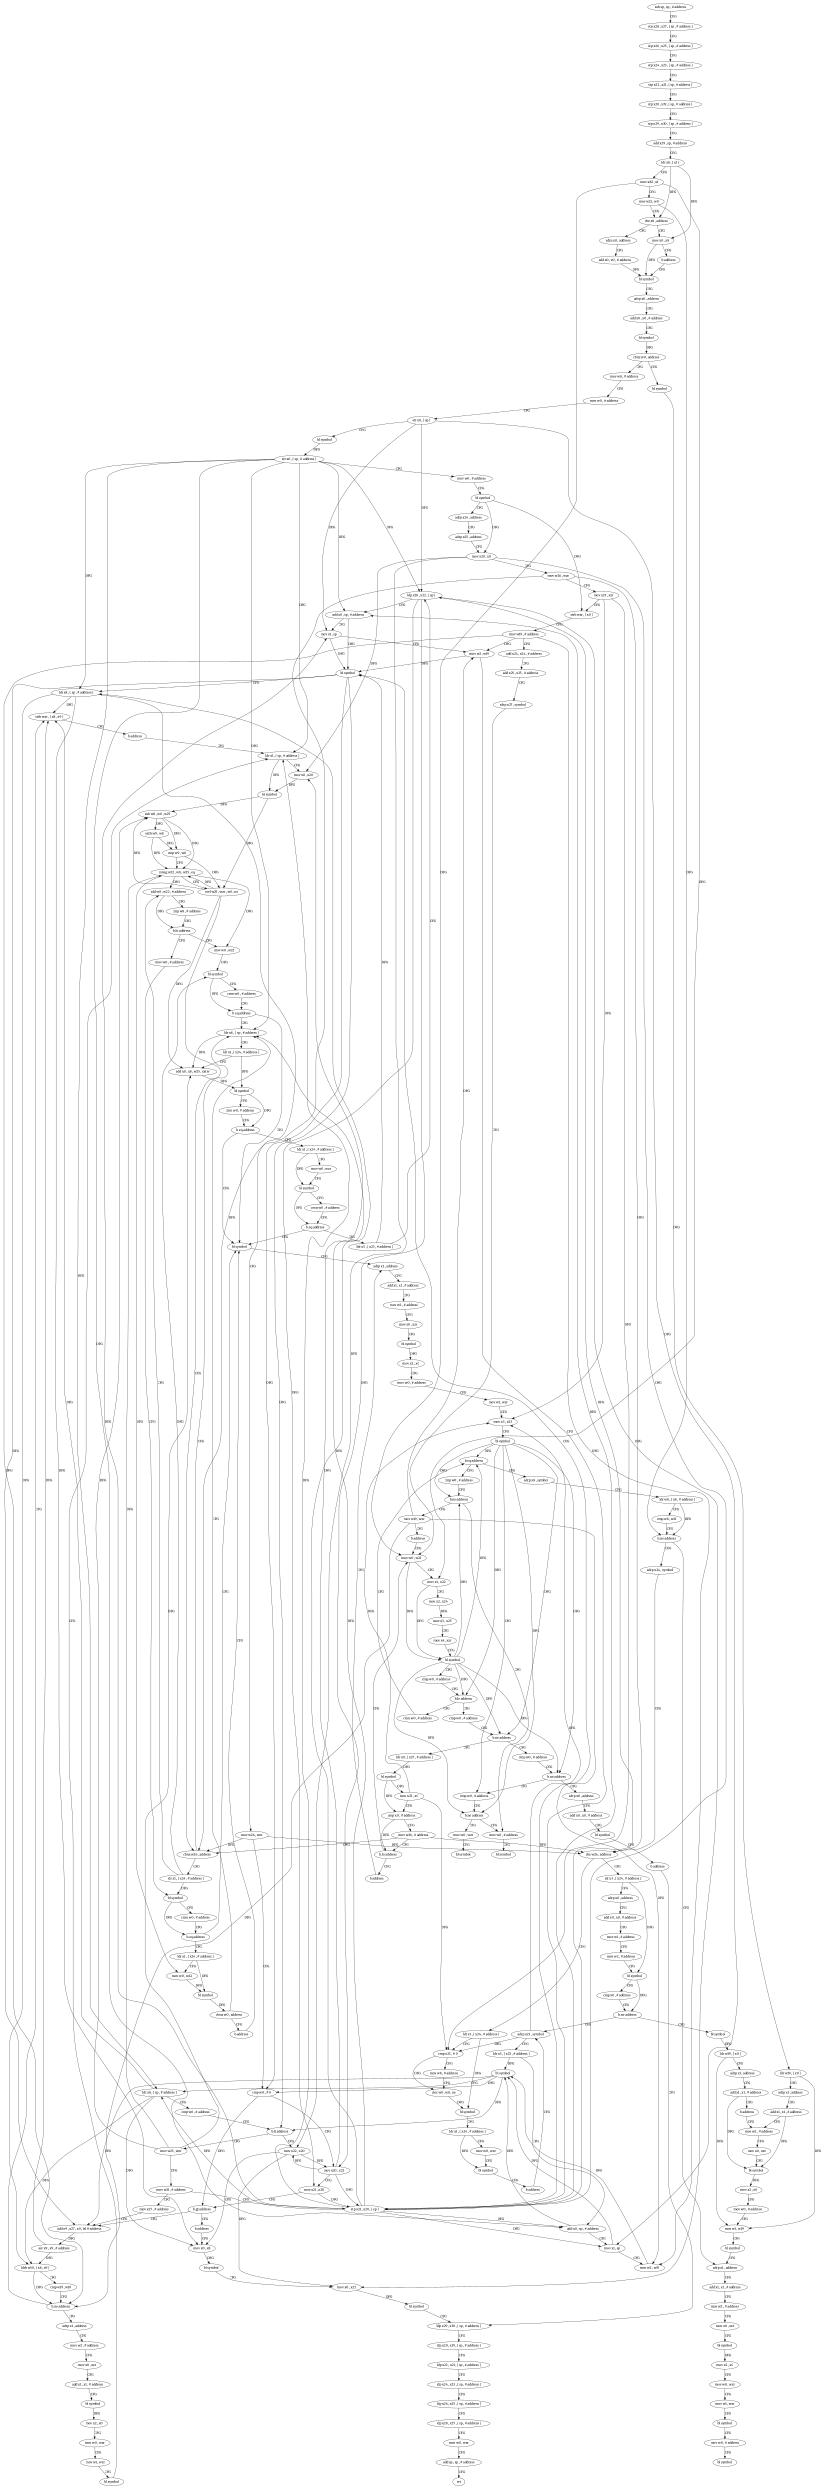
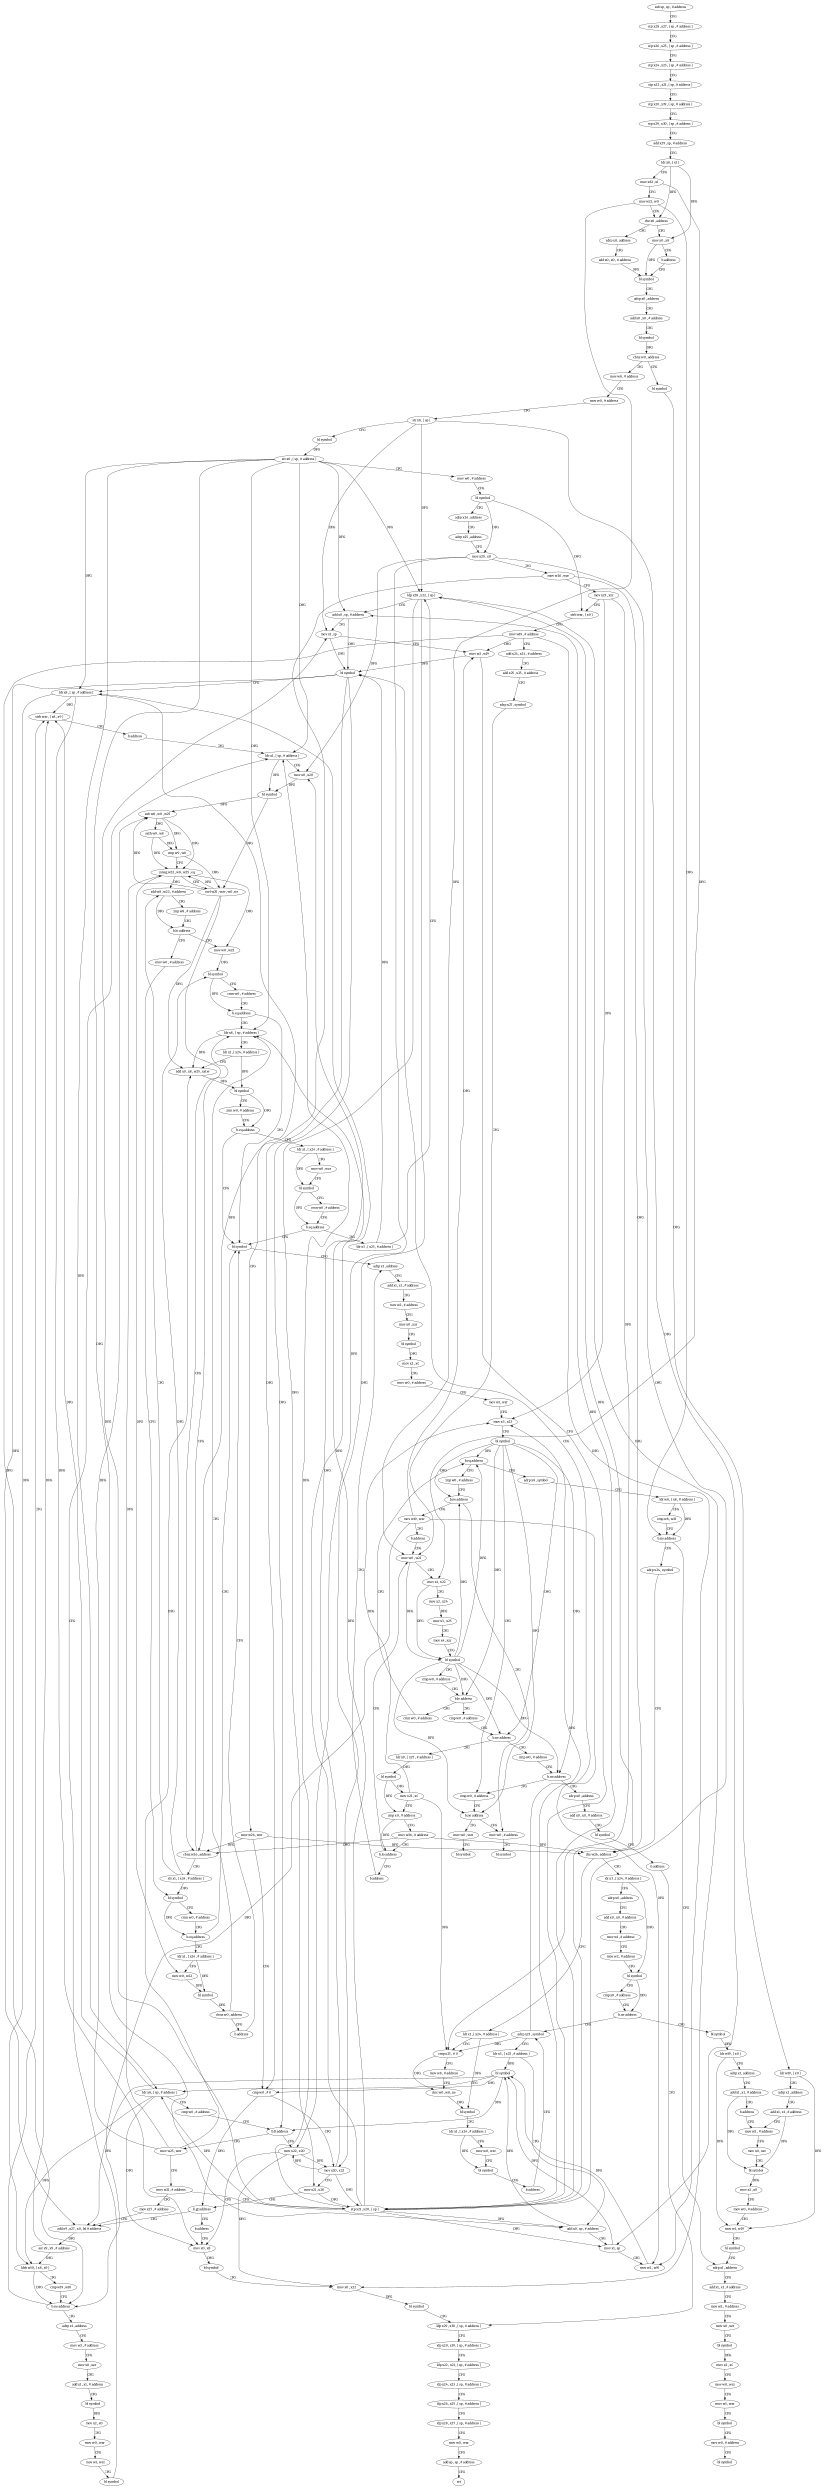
(440, 837) -> (455, 803)
